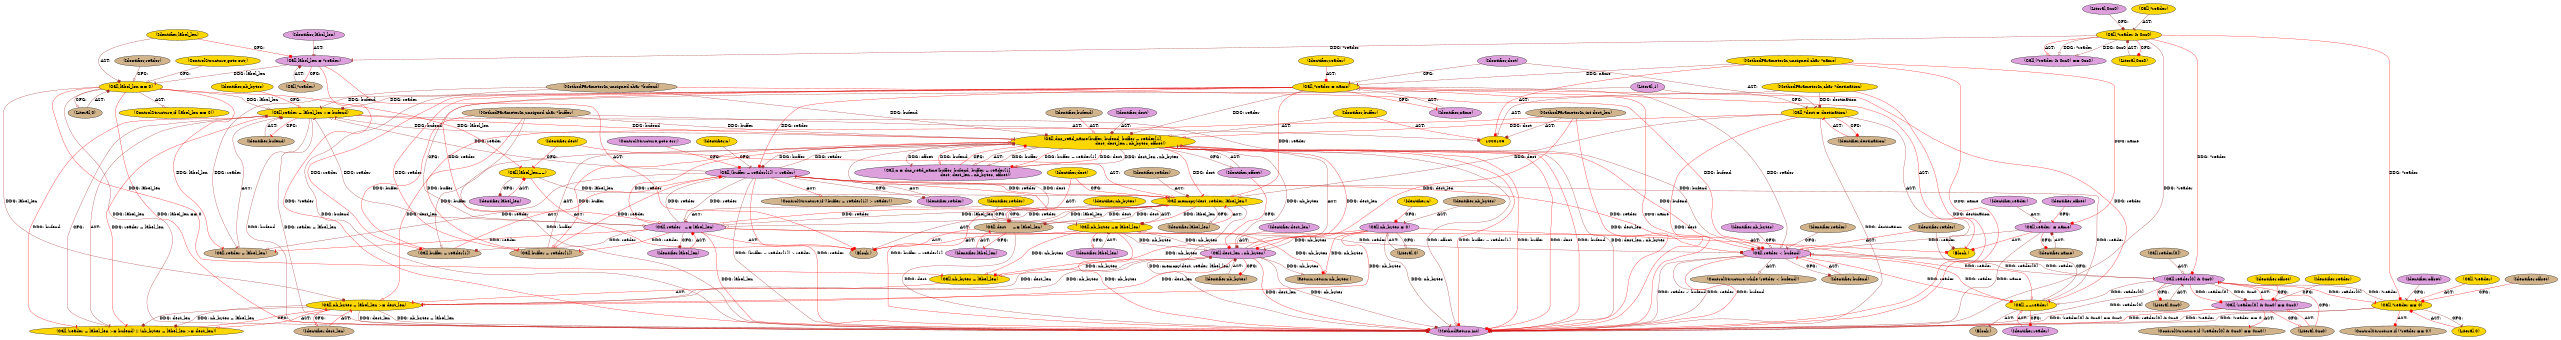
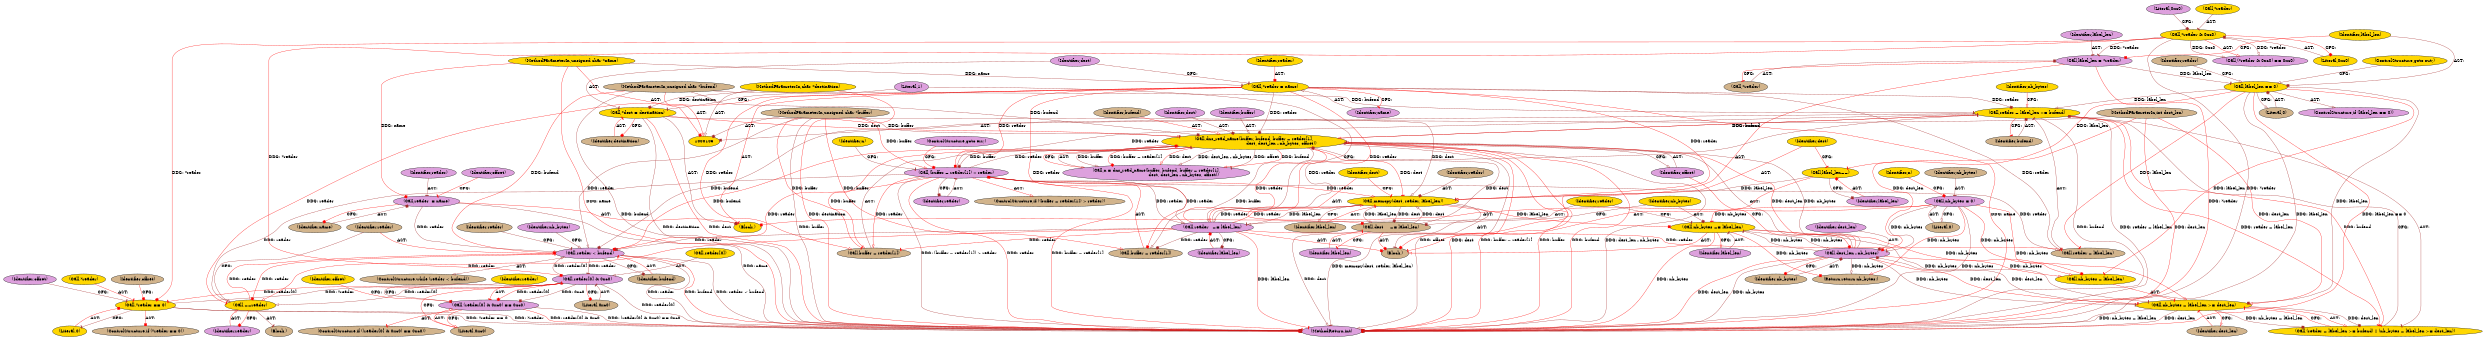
(1663, 103) -> (664, 160)
(174, 113) -> (2354, 113)
(1360, 113) -> (1237, 113)
(1426, 130) -> (690, 109)
none -> (884, 147)
none -> (1818, 207)
(1178, 240) -> (1778, 245)
(2164, 253) -> (710, 253)
none -> (1919, 265)
